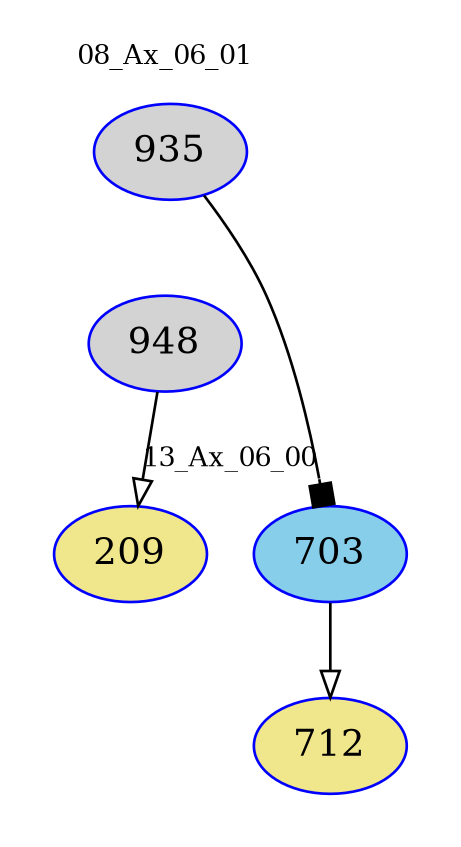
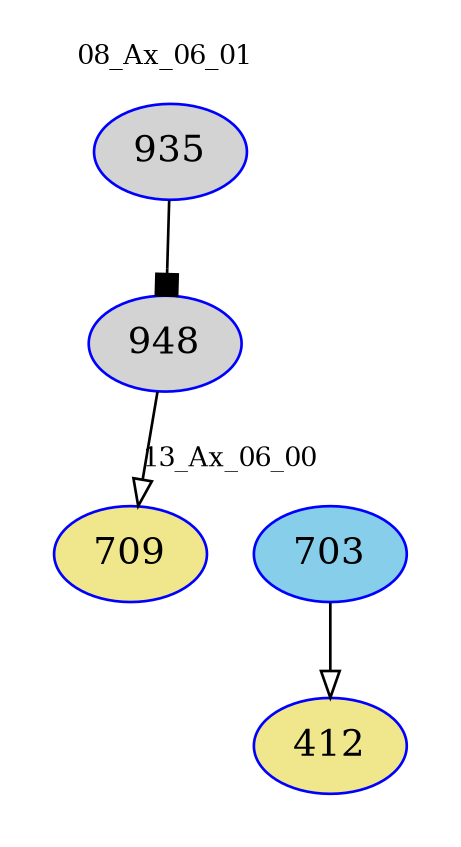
(292, 366) -> (168, 235)
(131, 554) -> (131, 554)
(330, 746) -> (330, 746)
